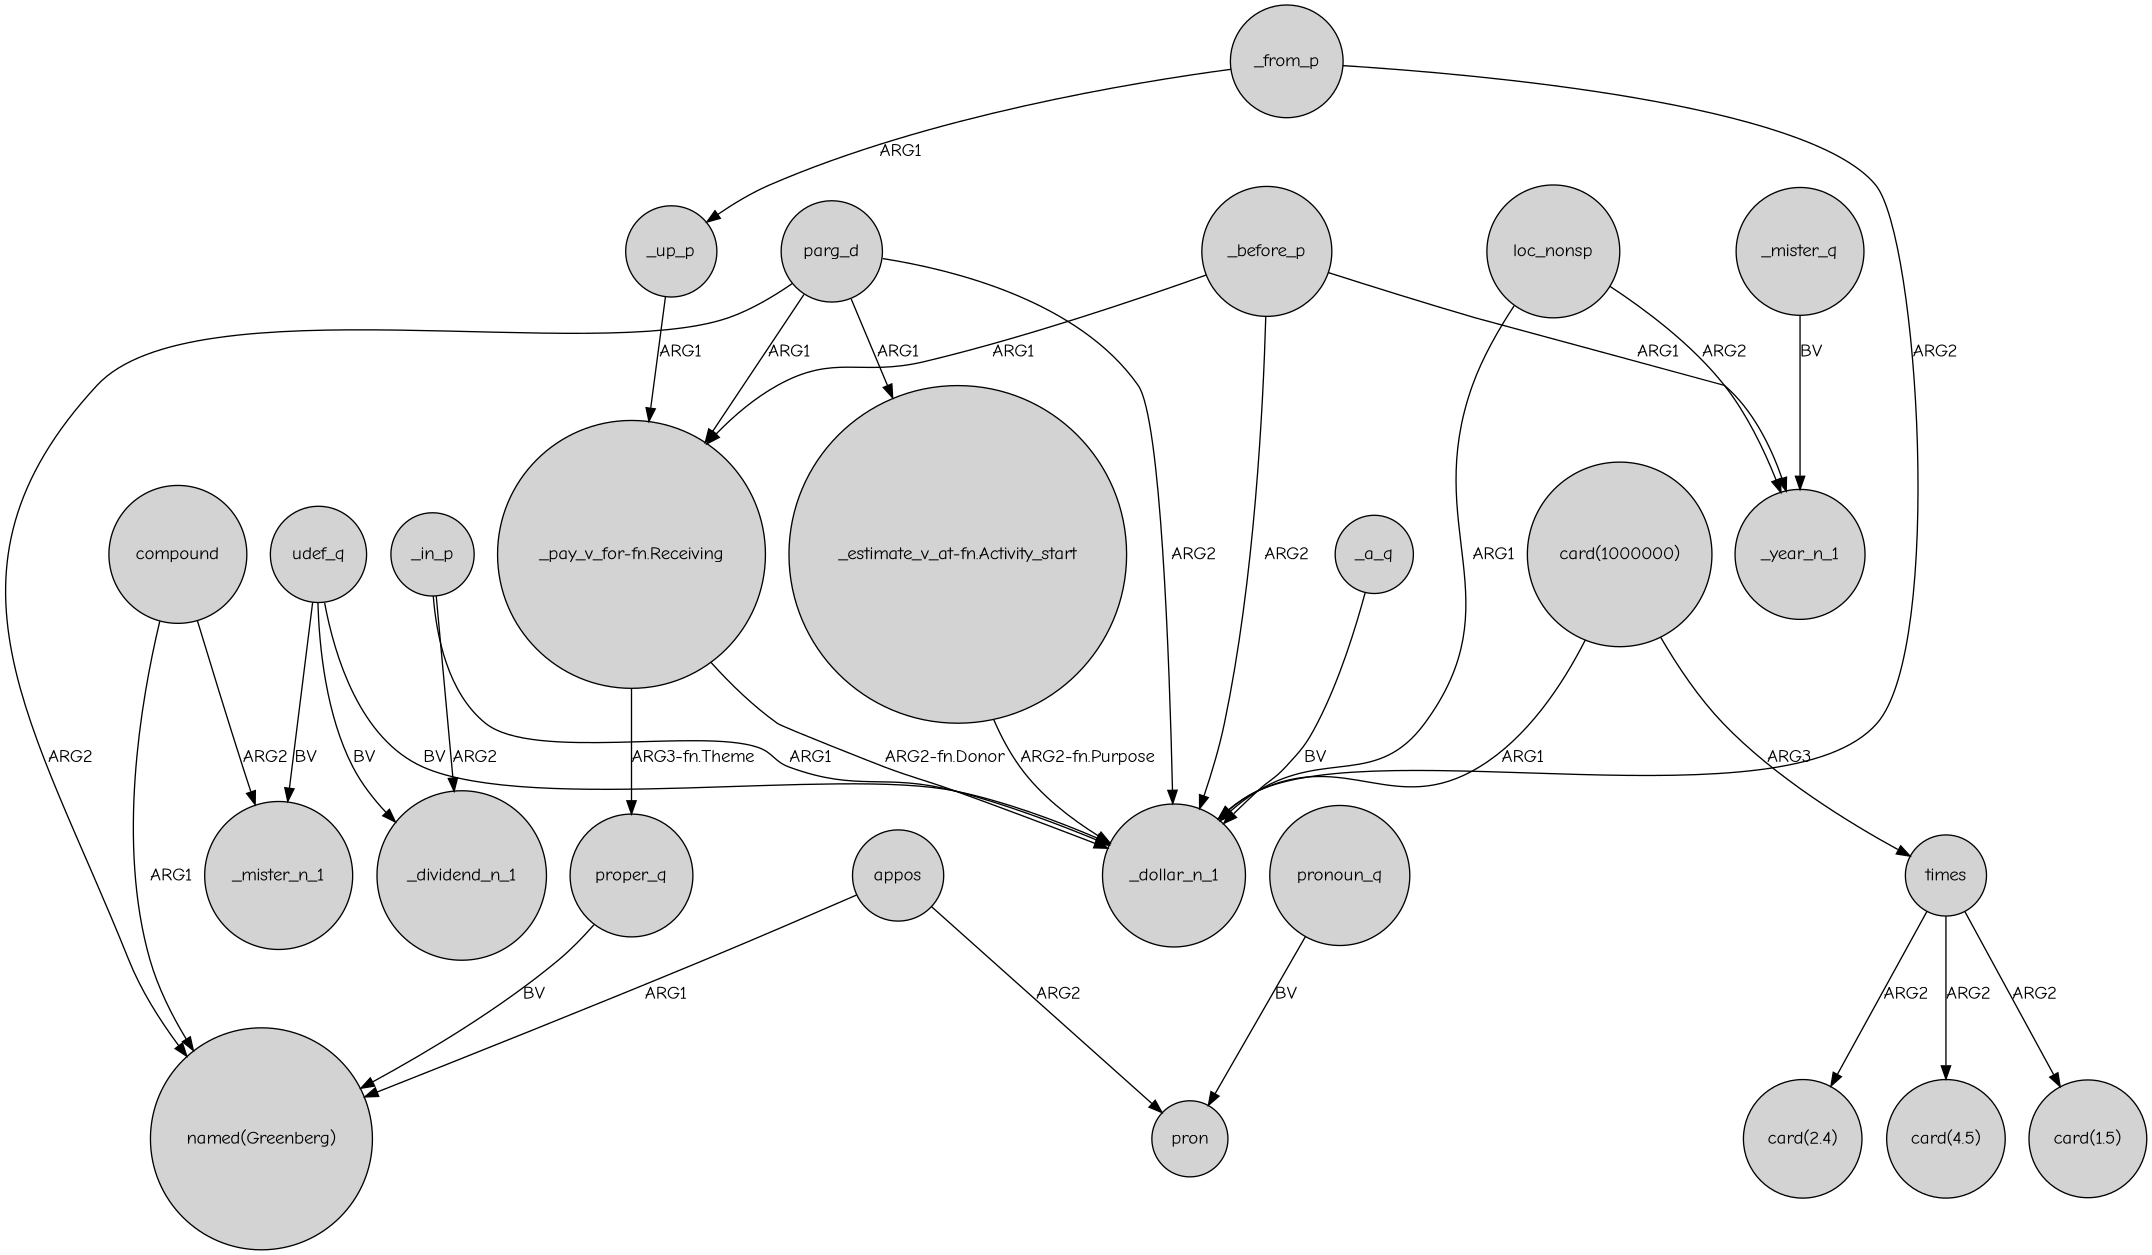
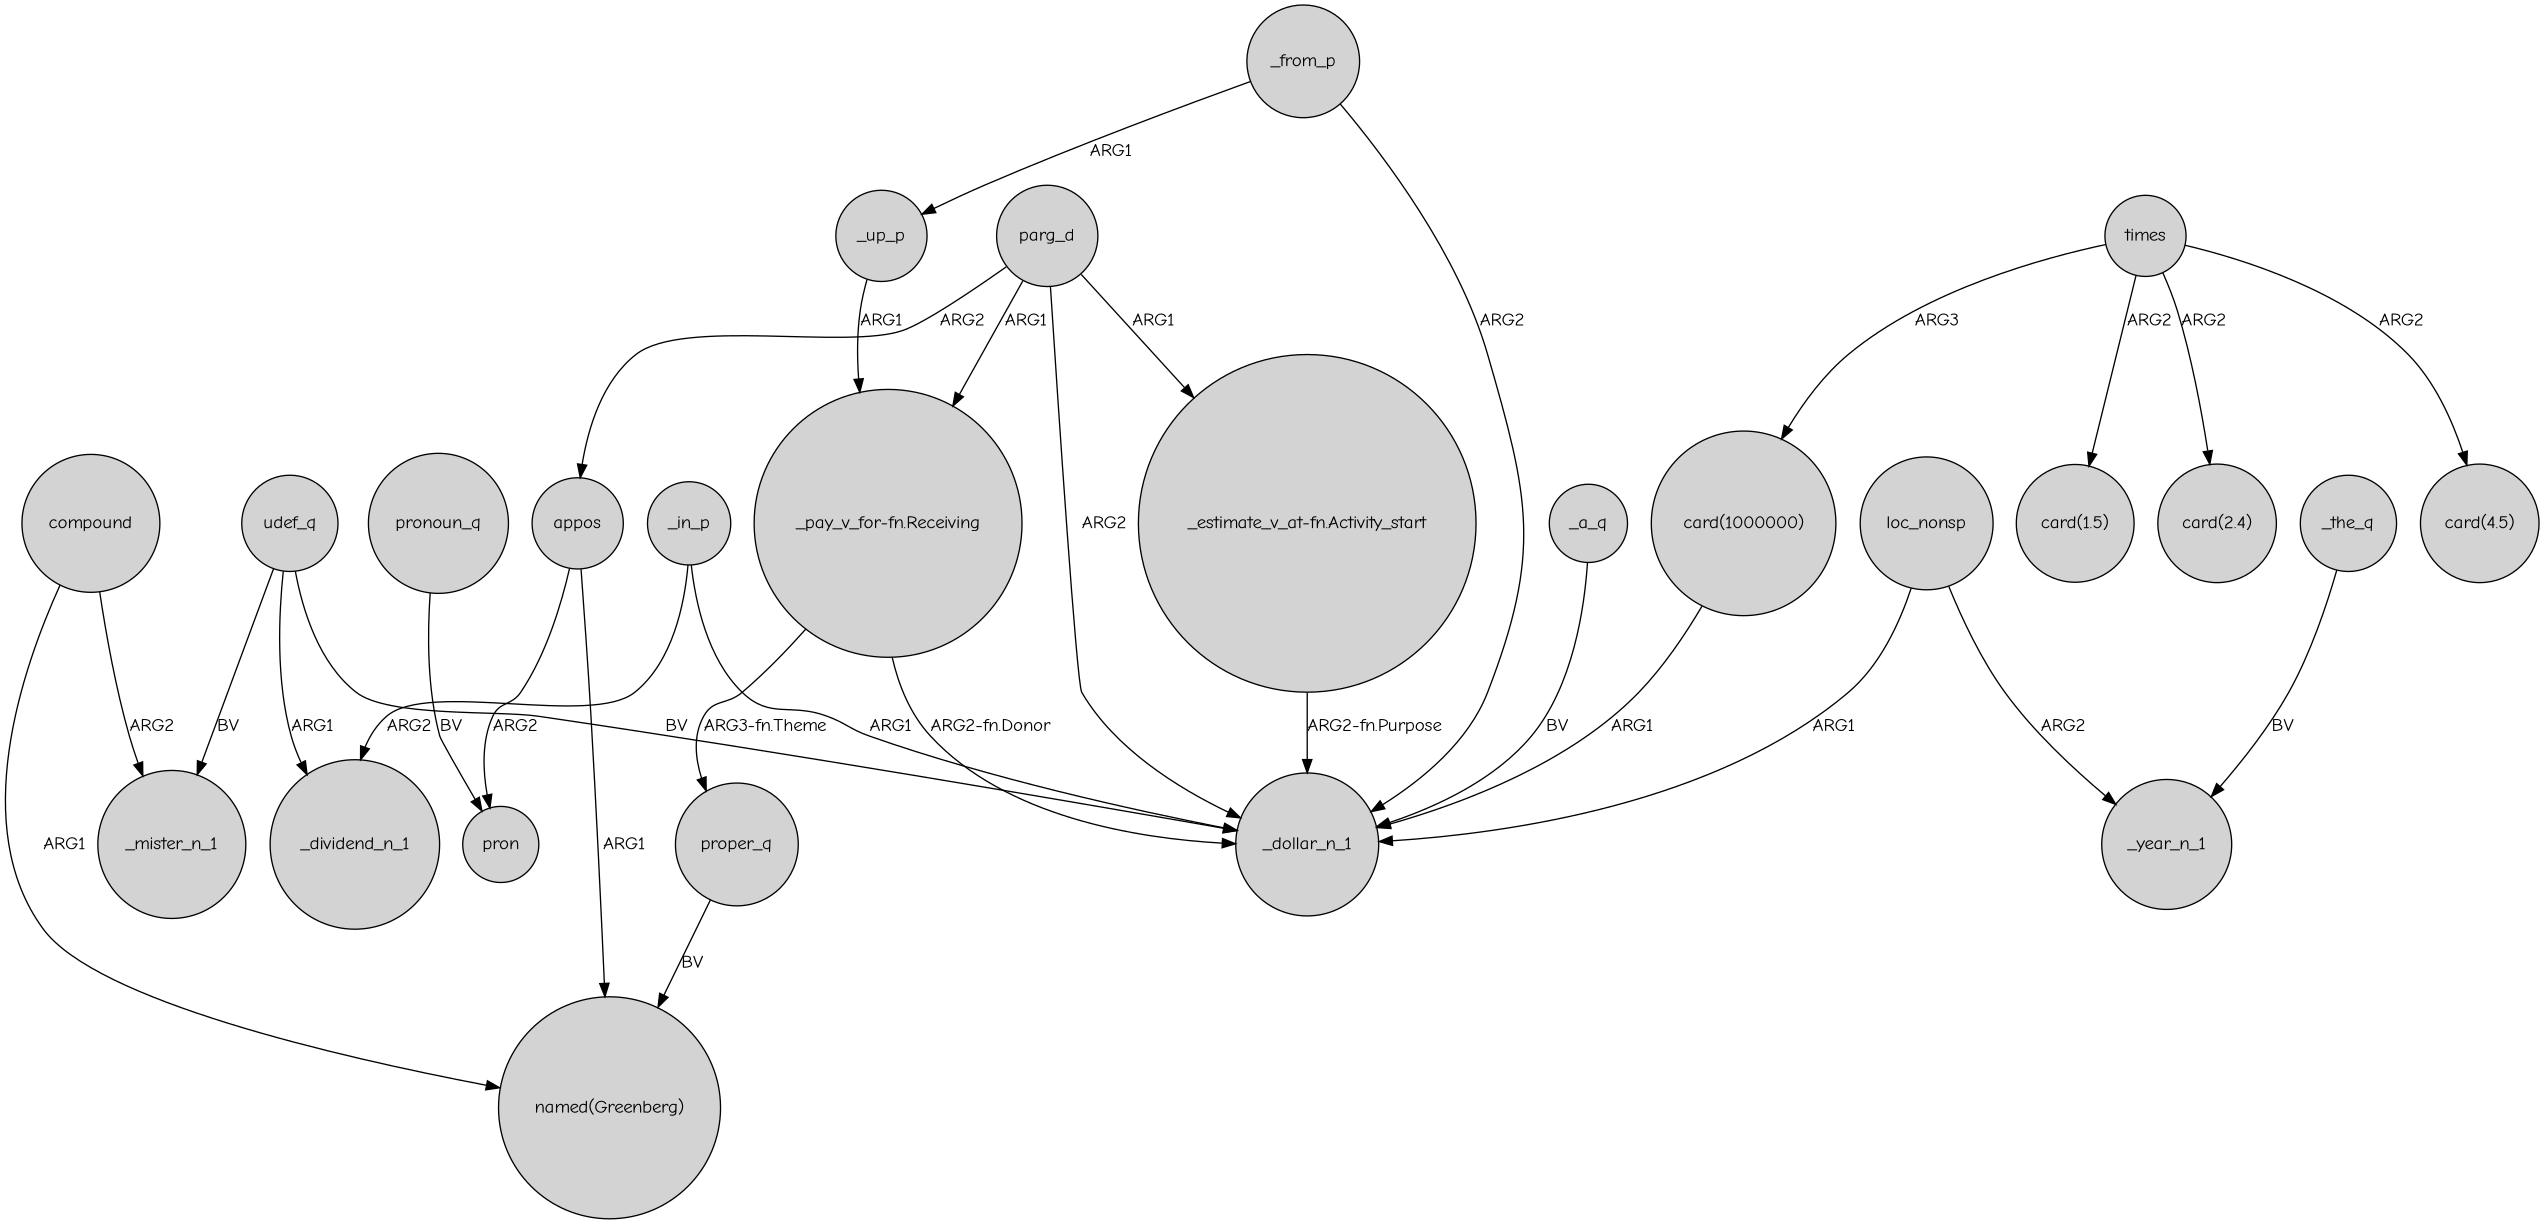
(1267, 251) -> none
(1800, 251) -> (2348, 523)
(96, 387) -> (767, 336)
(364, 757) -> (312, 726)
(1764, 760) -> (1927, 305)
